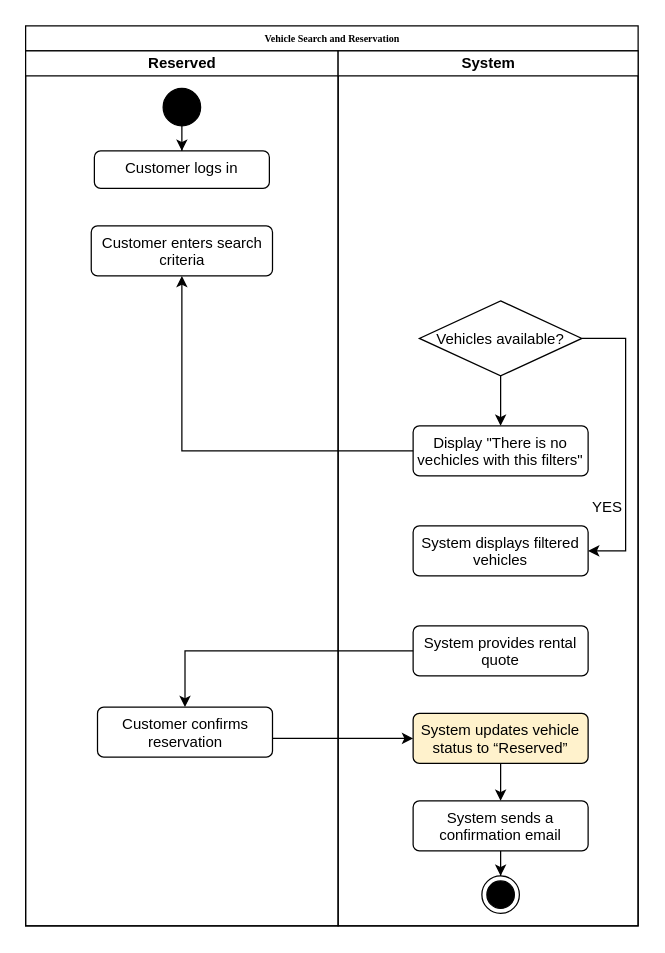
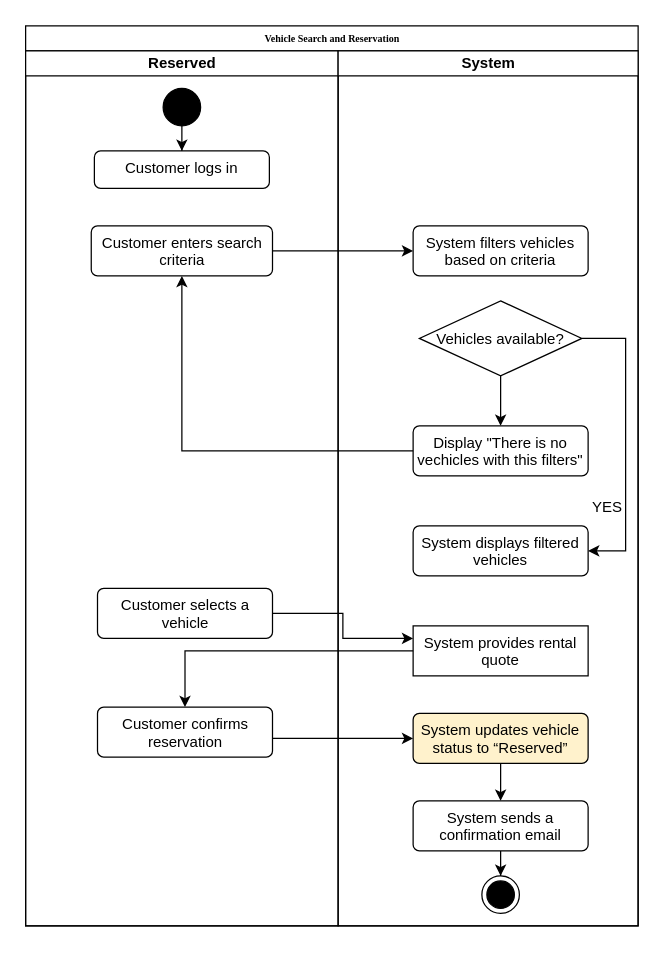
none -> (341, 251)
none -> (501, 251)
none -> (185, 613)
none -> (343, 621)
(501, 651) -> (501, 651)
